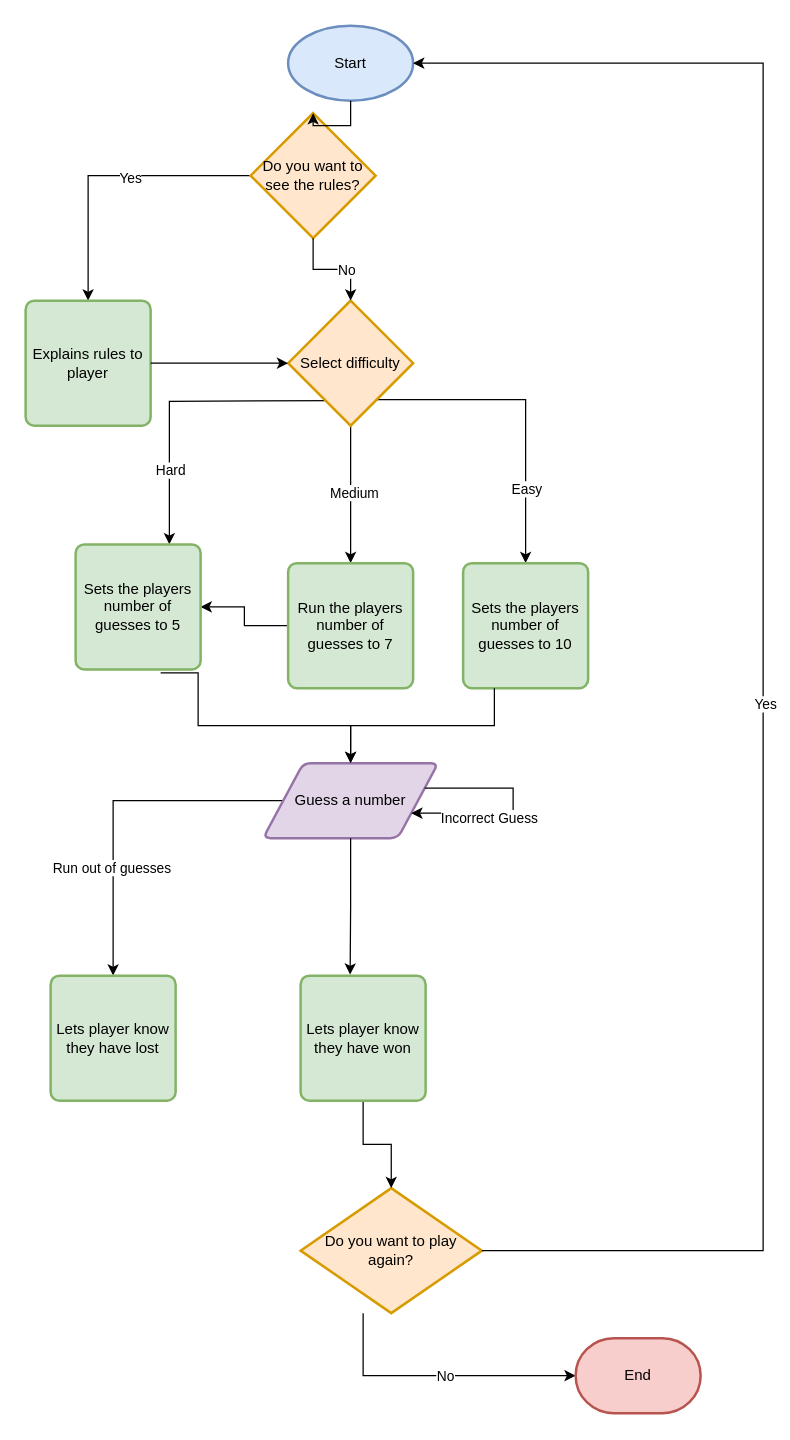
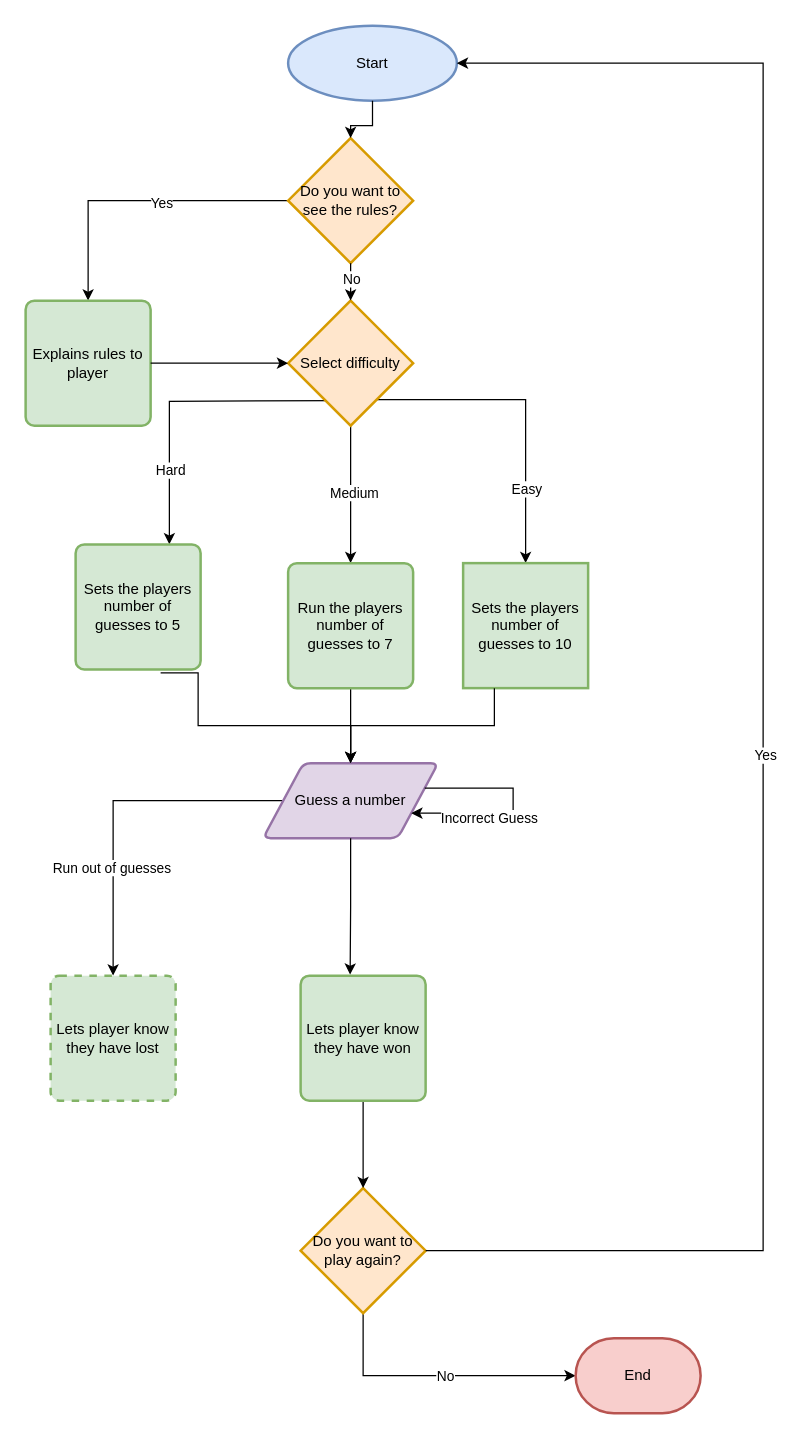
(351, 63) -> (373, 63)
(313, 176) -> (351, 201)
(244, 620) -> (351, 705)
(526, 626) -> (526, 626)
(113, 1038) -> (113, 1038)
(391, 1251) -> (363, 1251)
